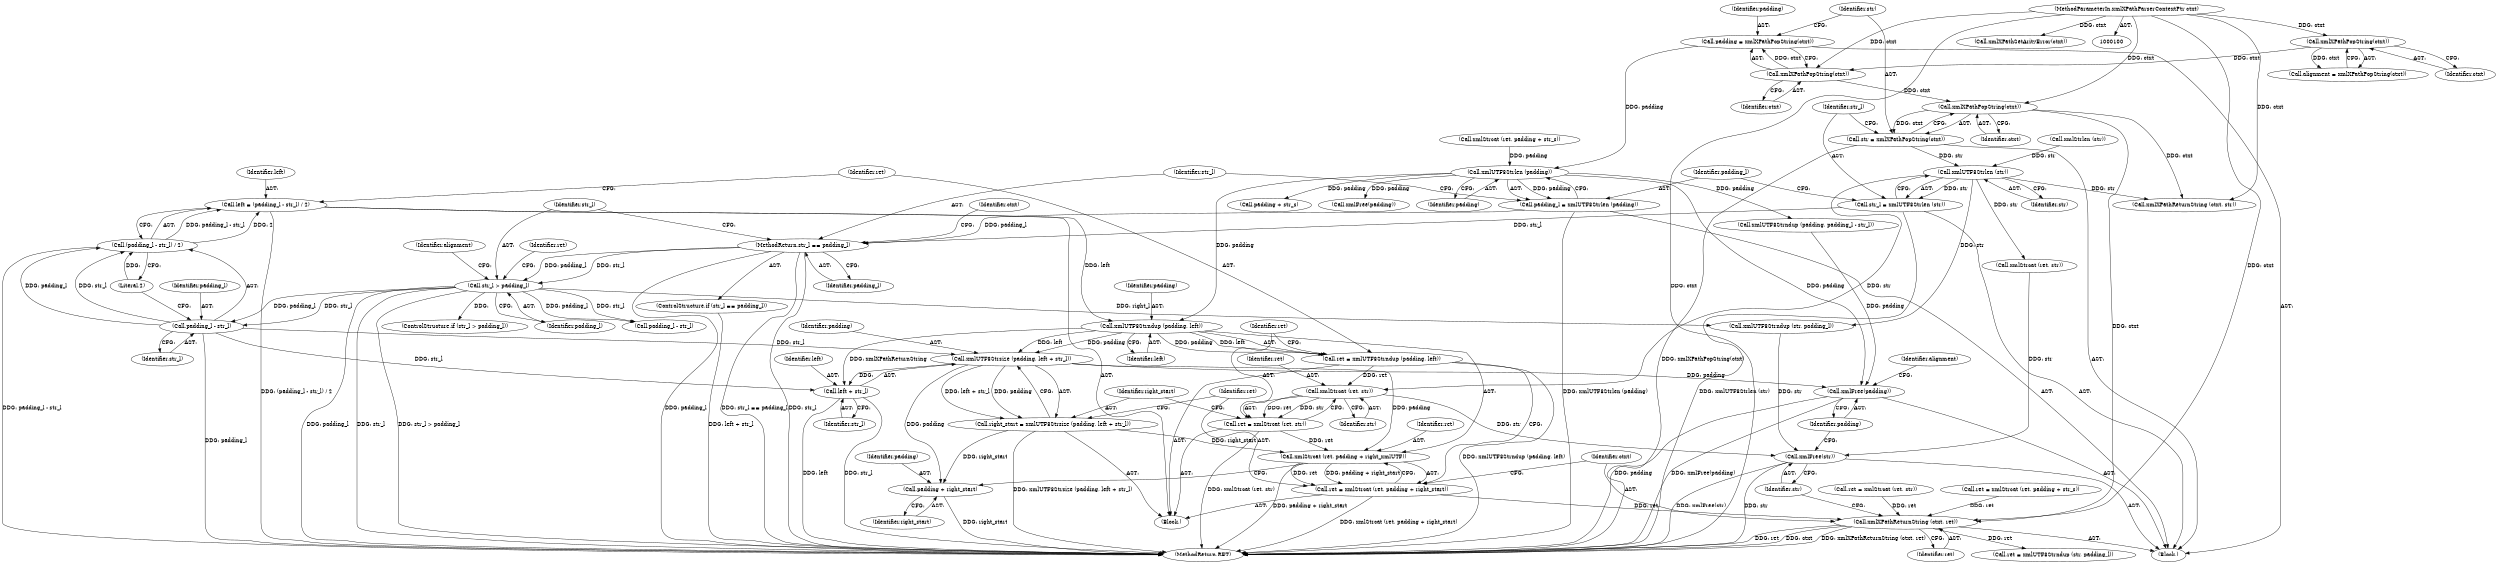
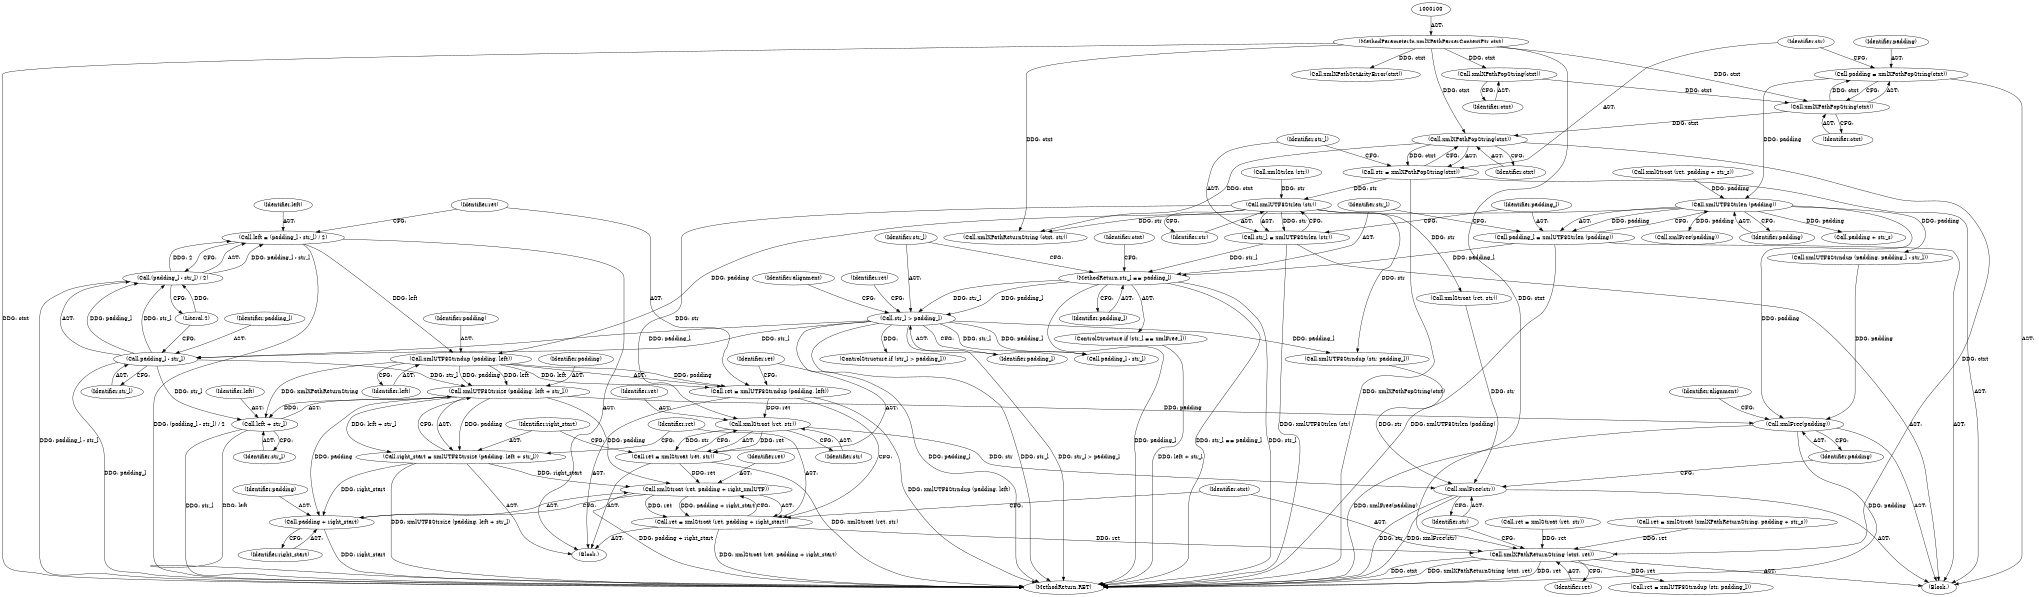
(2120, 24) -> (1431, 24)
(2348, 75) -> none
(712, 306) -> (1131, 339)
(1133, 306) -> (1314, 339)
(1412, 347) -> (513, 512)
(2021, 490) -> (1722, 522)
